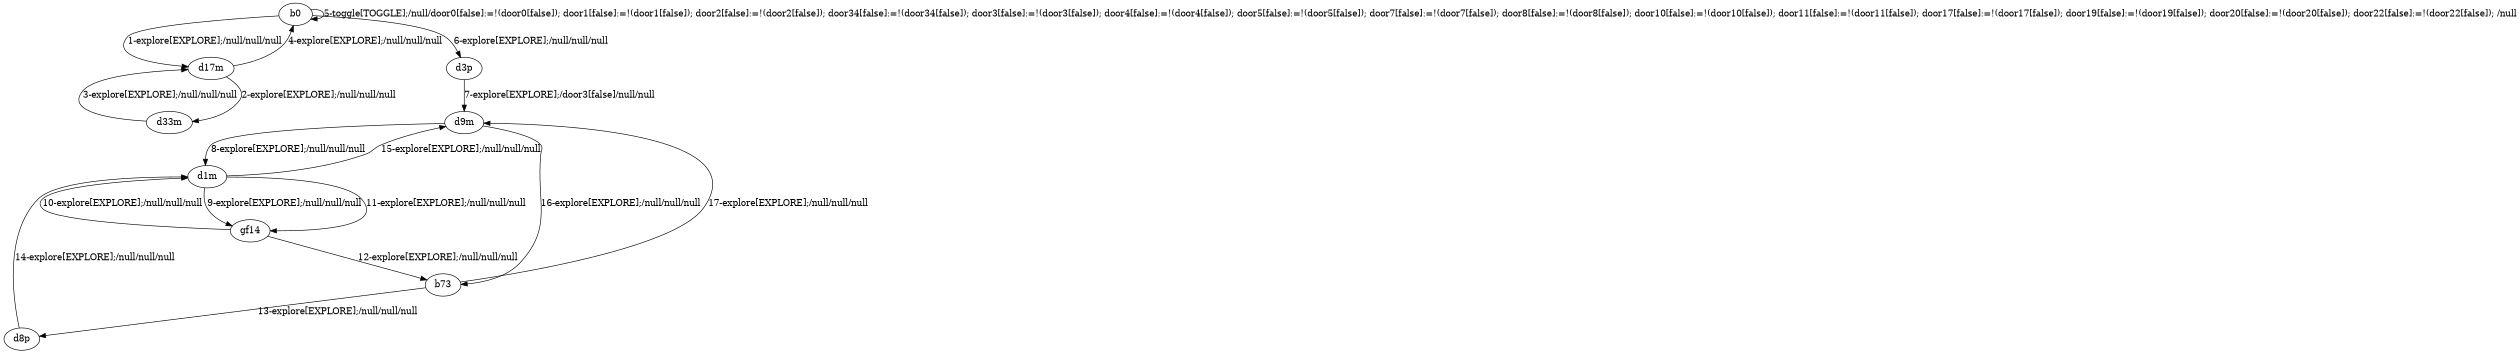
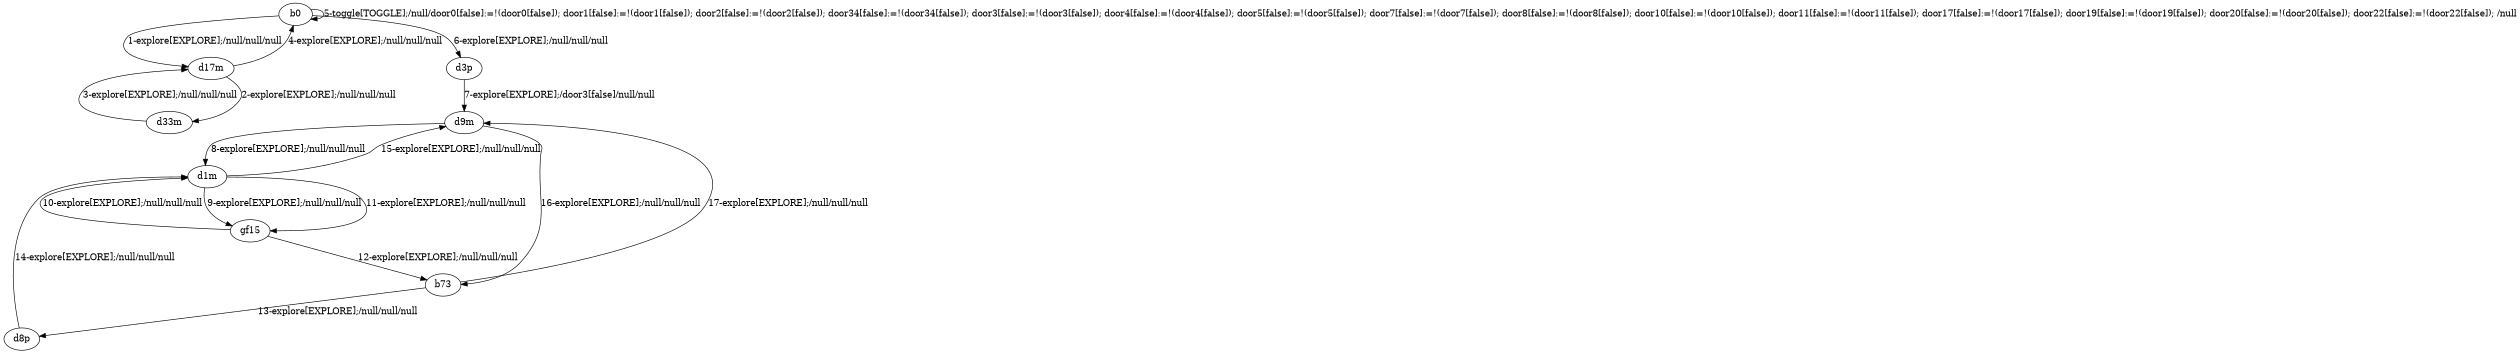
(250, 231) -> (250, 231)
